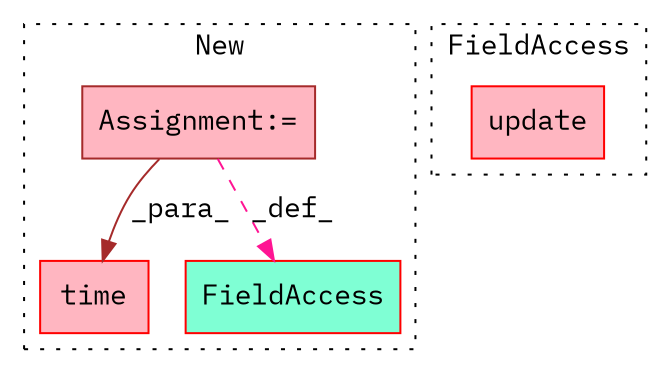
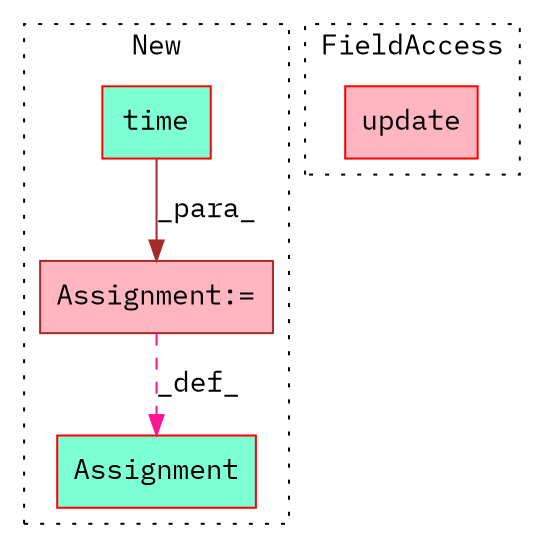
(129, 197) -> (157, 200)
(94, 297) -> (157, 122)
(293, 297) -> (157, 472)
